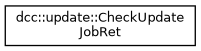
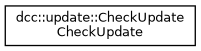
(100, 26) -> (100, 26)
